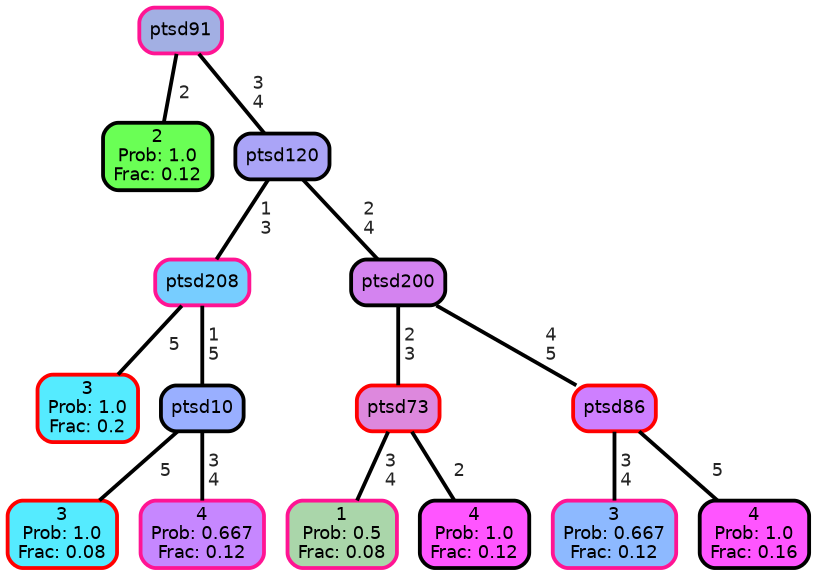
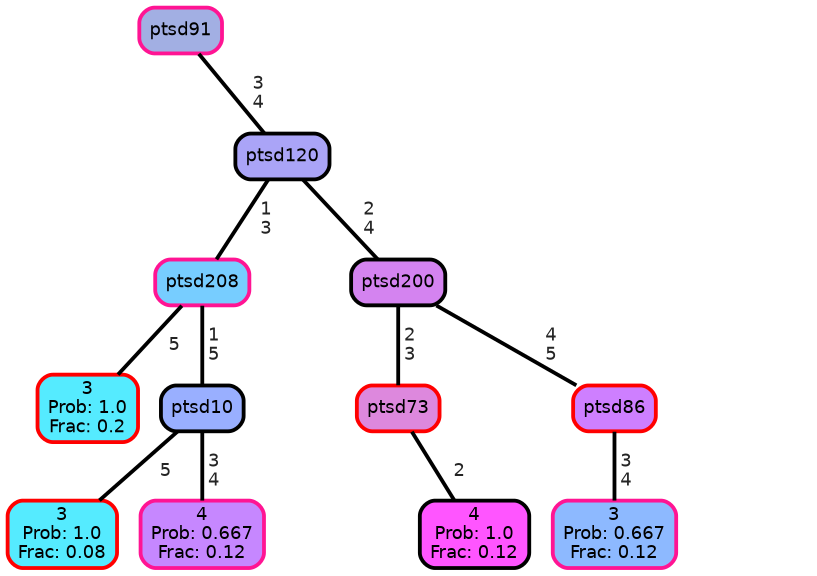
(158, 156) -> none
(342, 534) -> none
(754, 534) -> none
